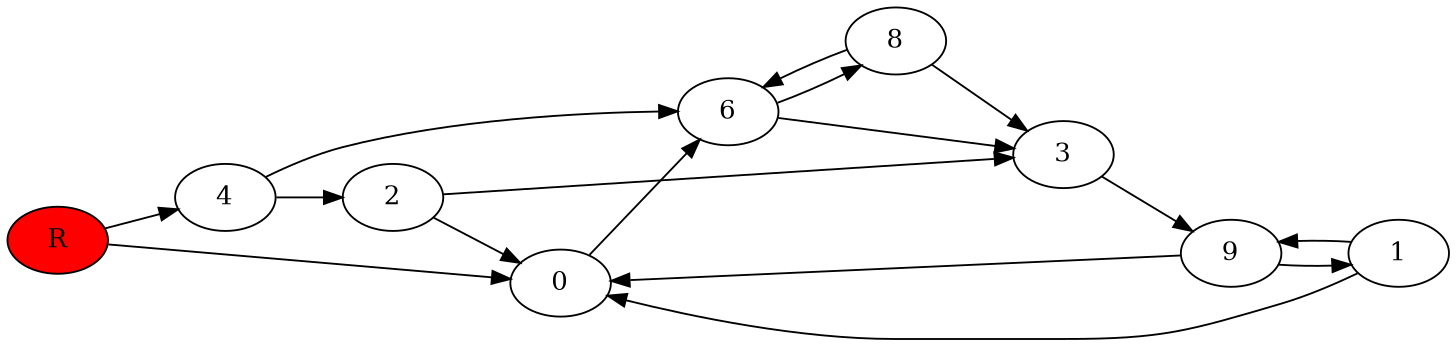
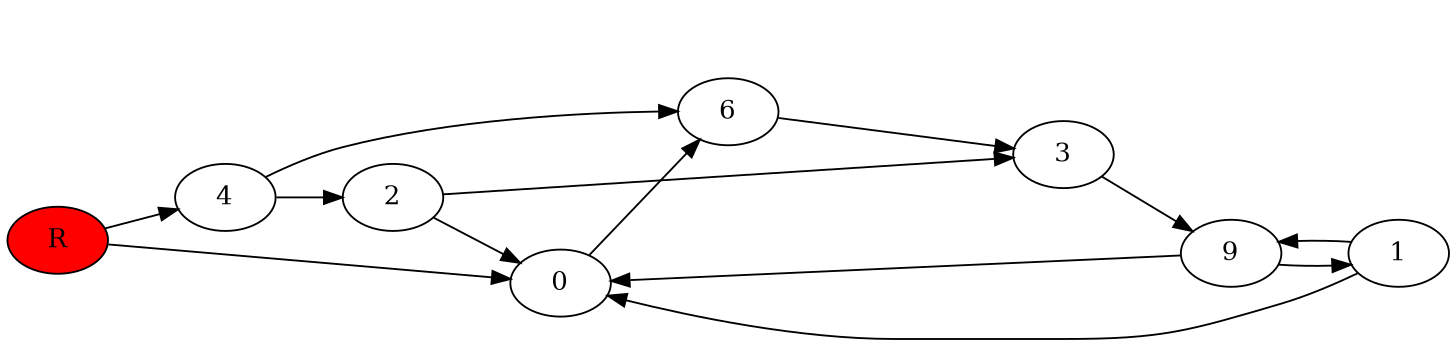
(896, 41) -> none
